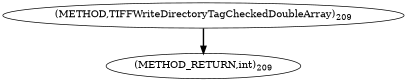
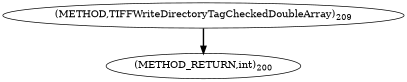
(265, 65) -> (265, 65)
